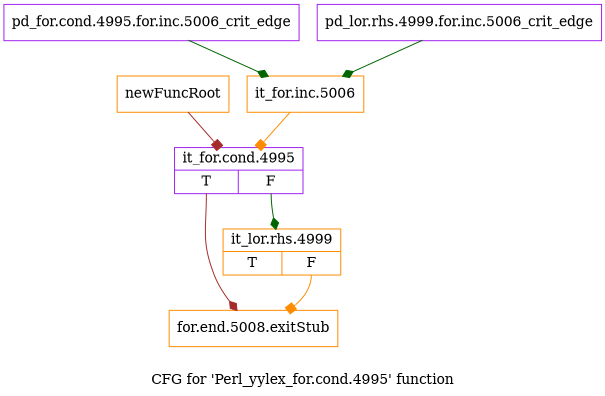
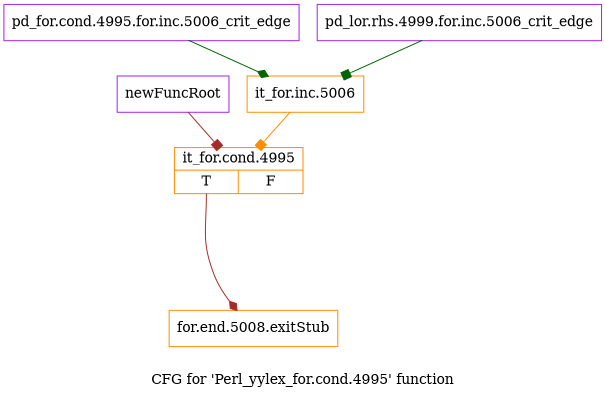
(387, 56) -> (387, 56)
(173, 94) -> (173, 94)
(239, 171) -> (239, 171)
(282, 252) -> none
